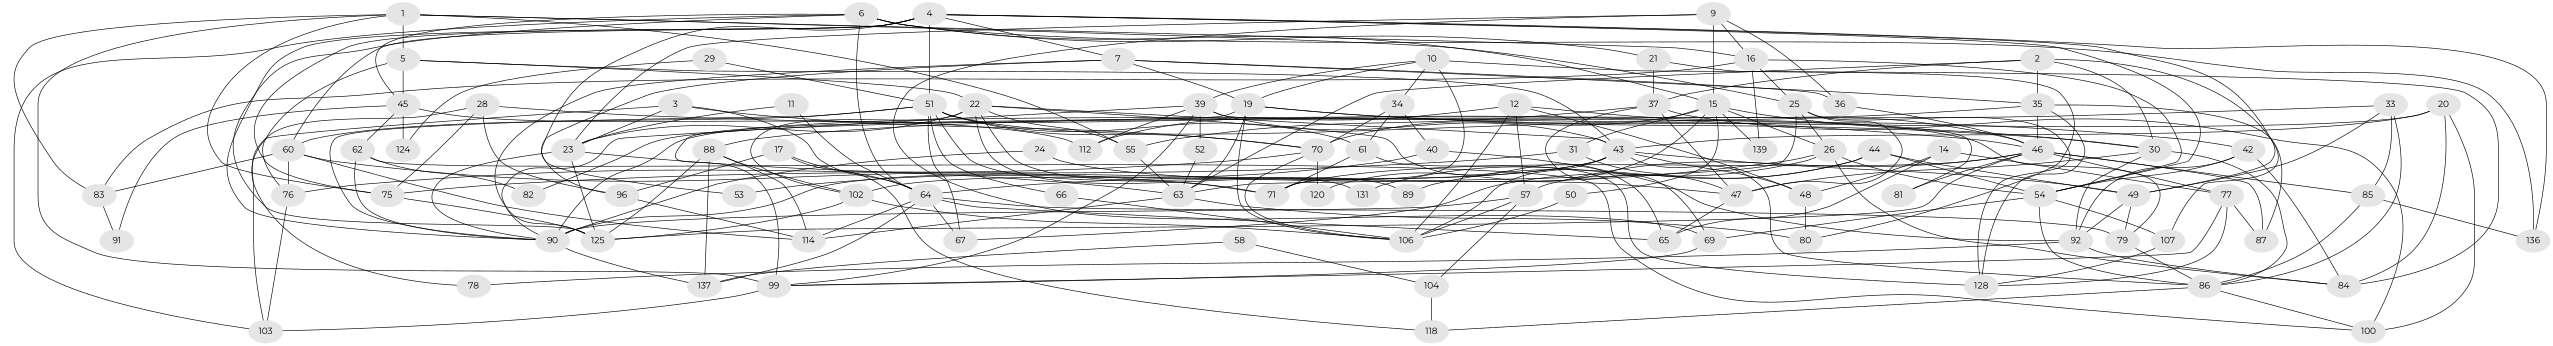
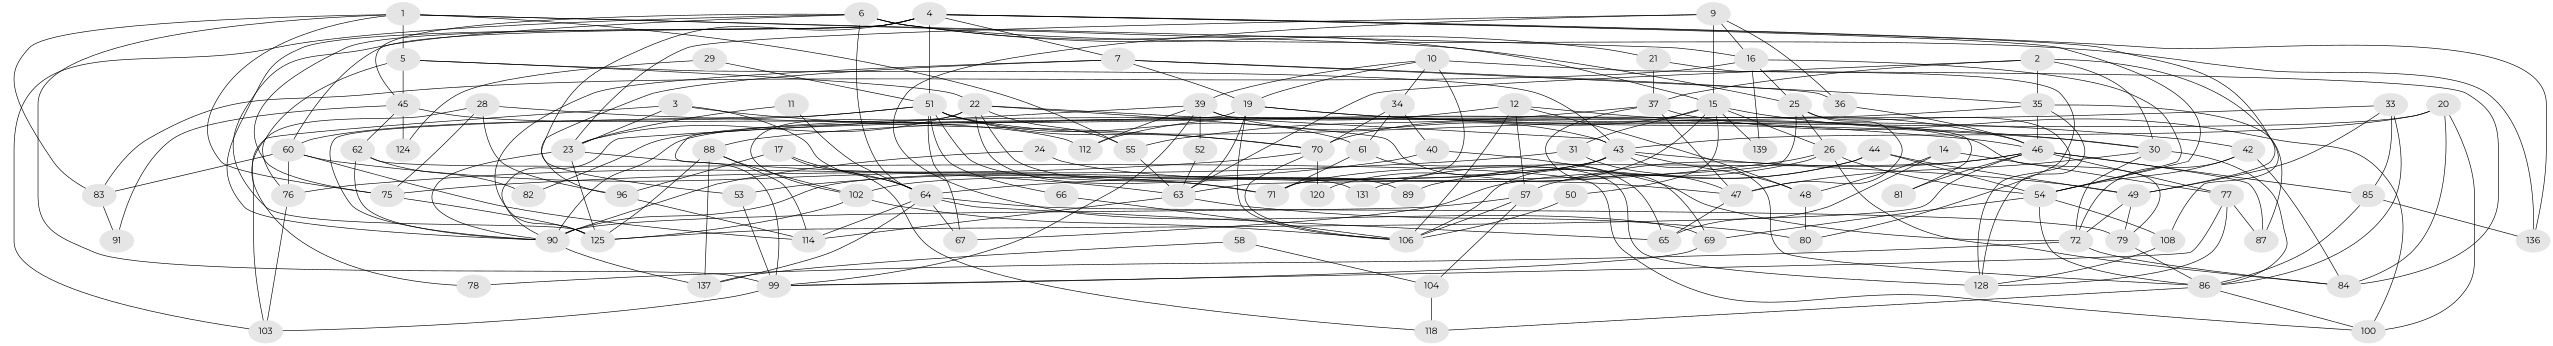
none -> (757, 241)
(2076, 241) -> (2076, 241)
(2168, 241) -> (2168, 241)
